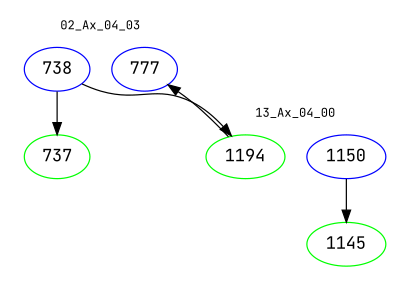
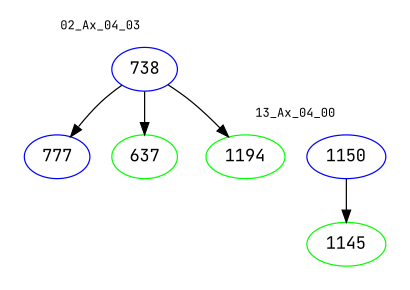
(204, 113) -> (99, 104)
(57, 157) -> (145, 157)
